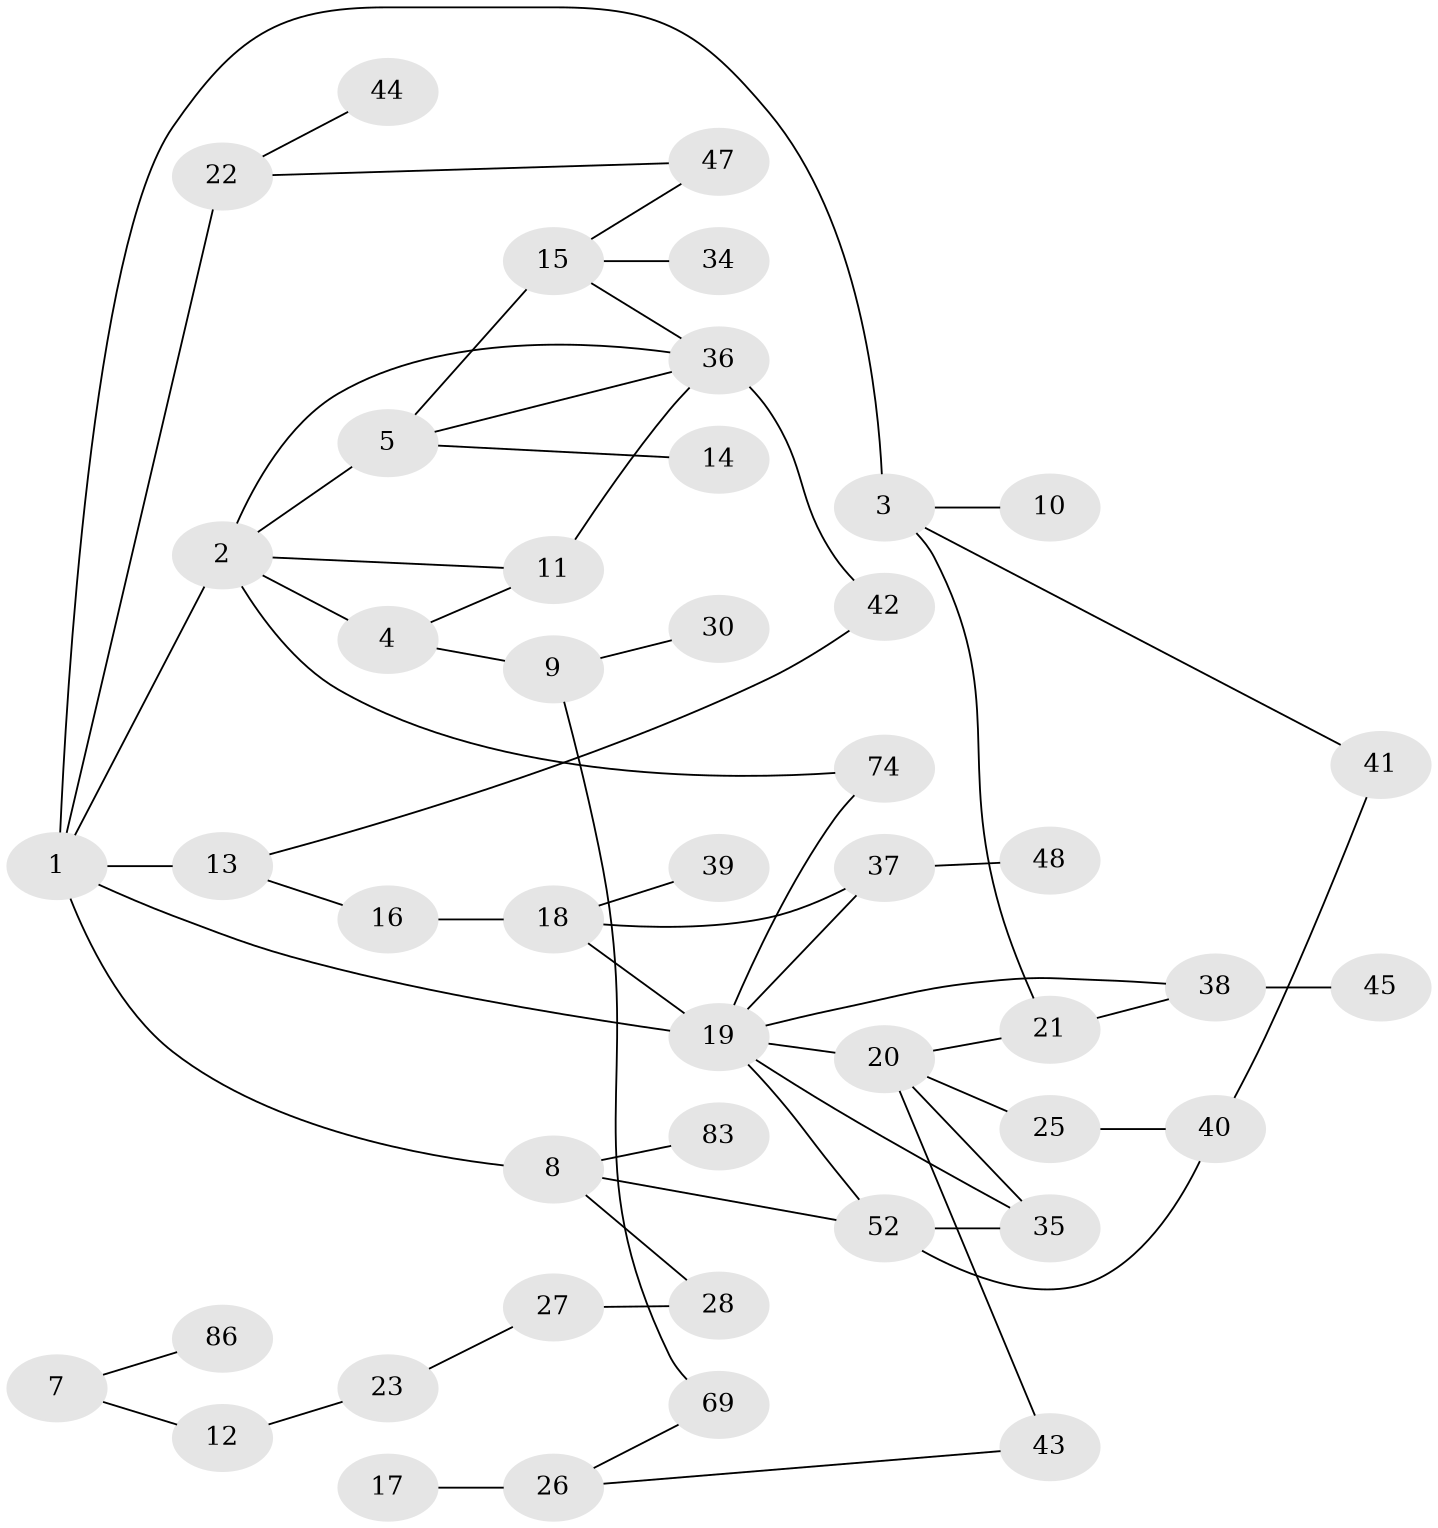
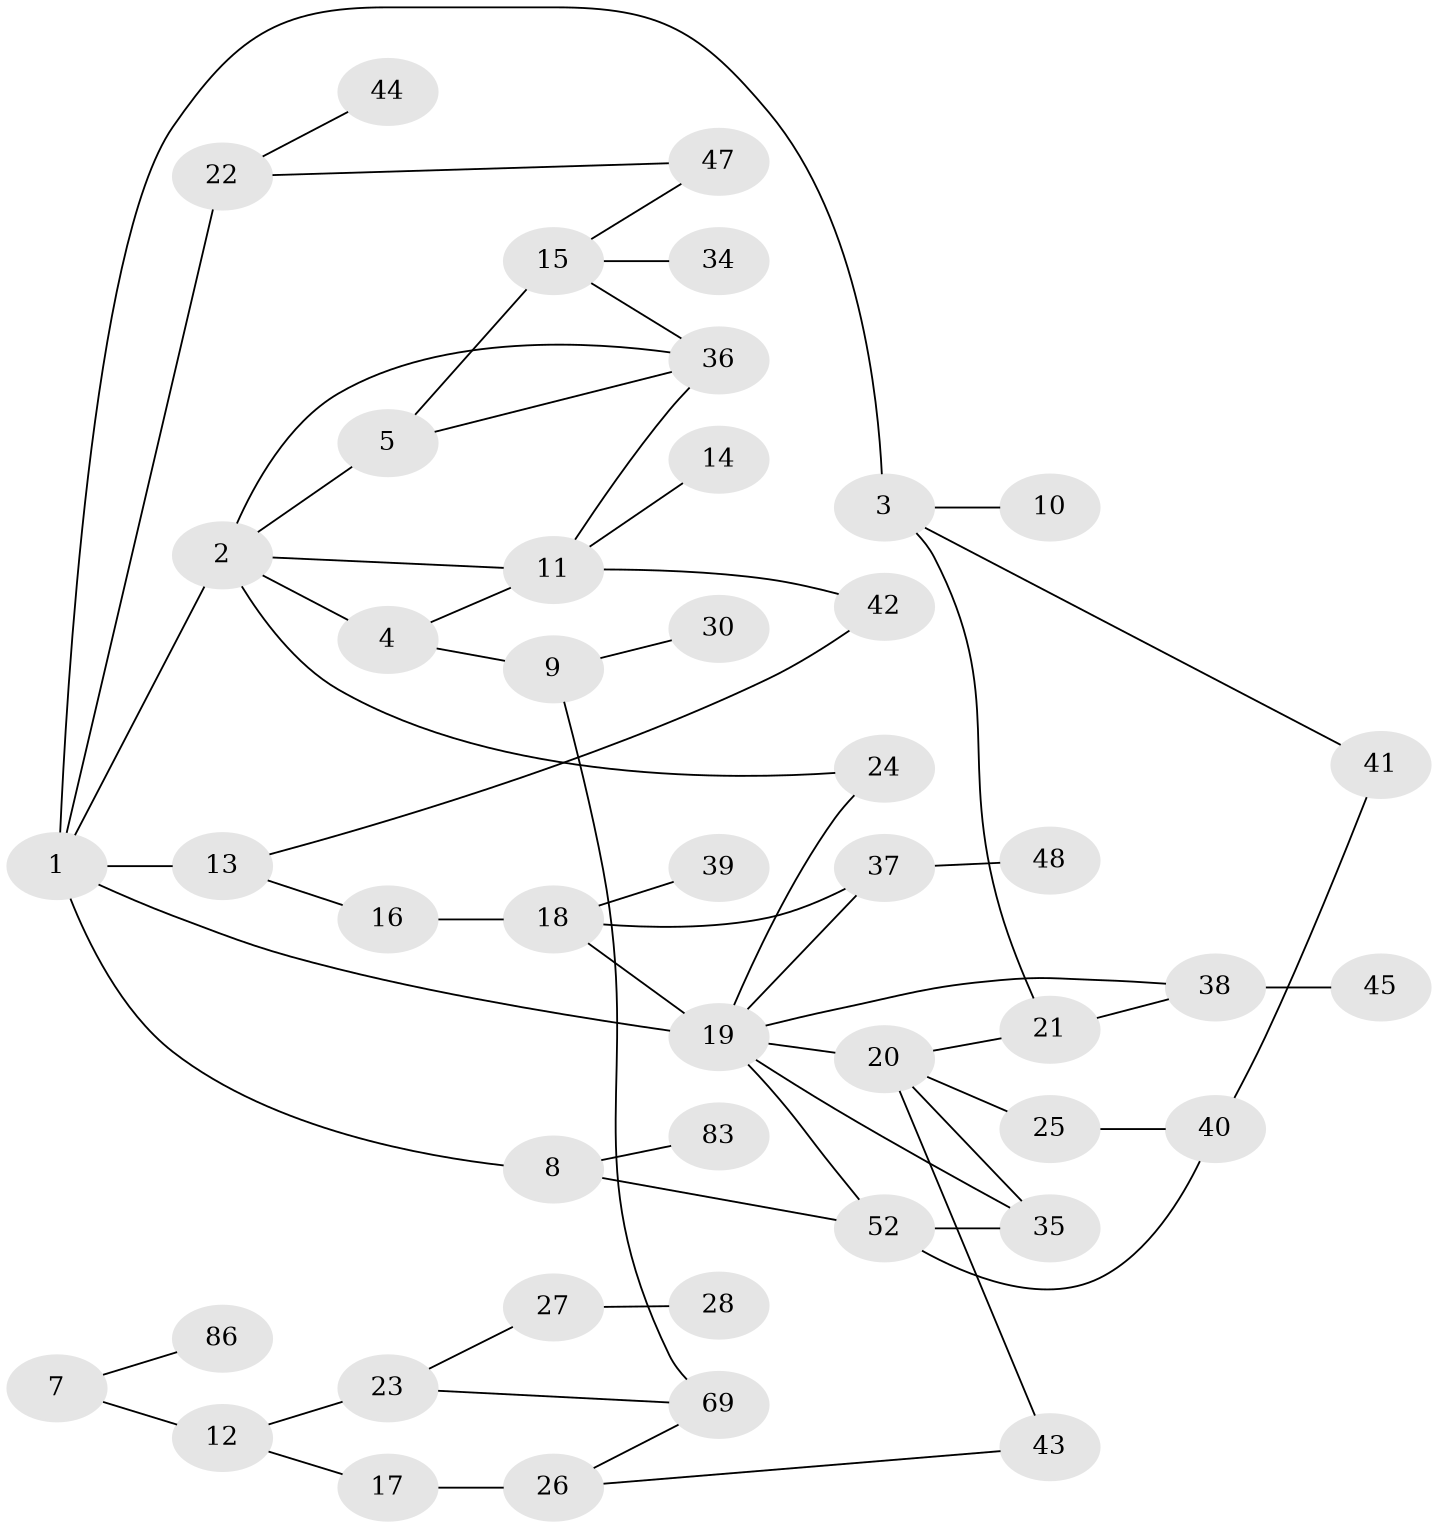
(554, 451) -> (636, 515)
(802, 484) -> (722, 574)
(885, 769) -> (885, 769)
(641, 1242) -> none
none -> (554, 1397)
none -> (306, 1463)
